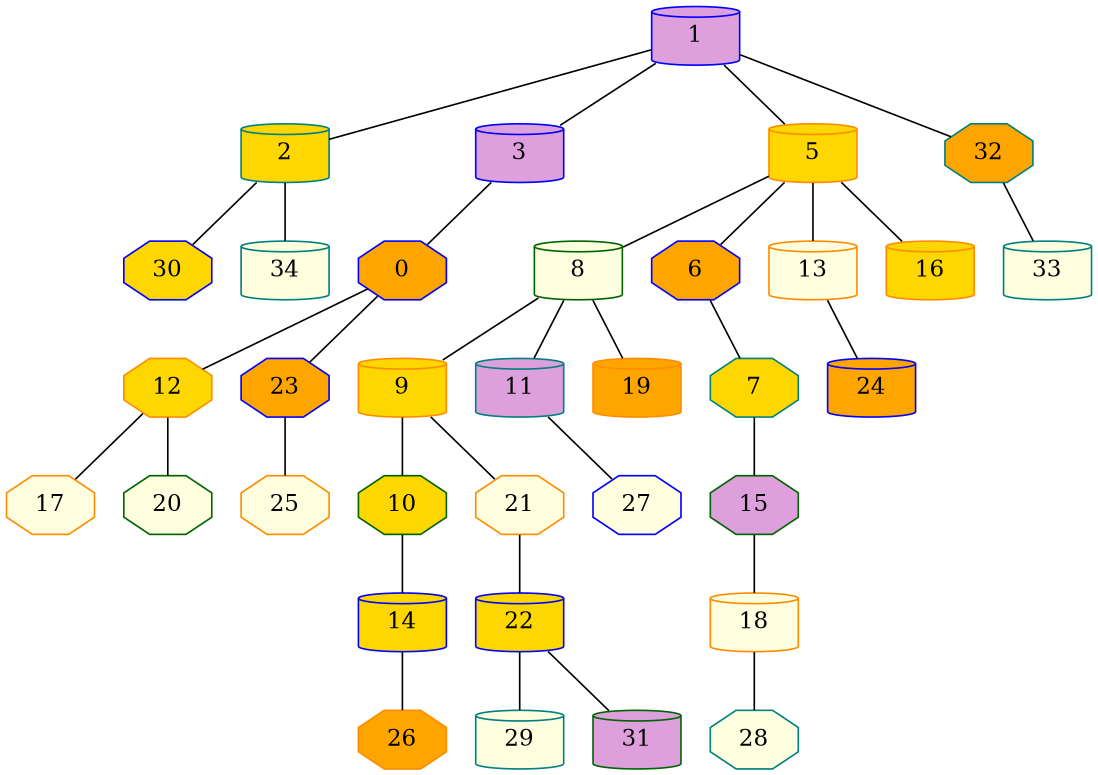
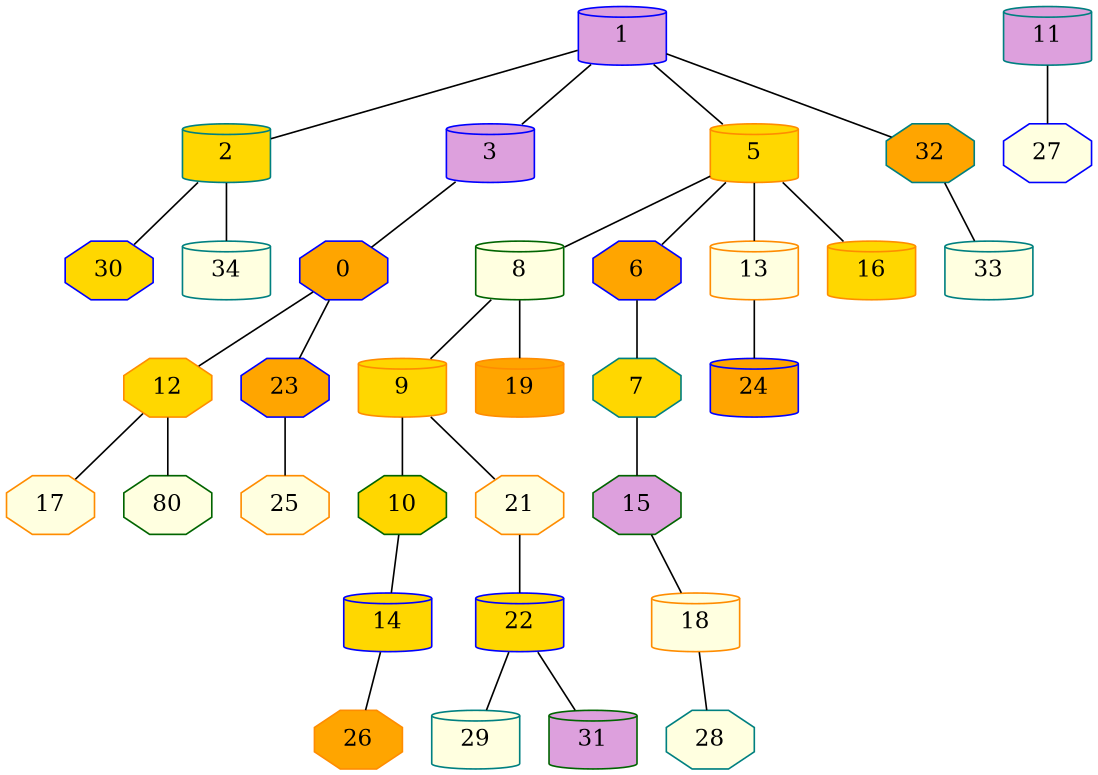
(549, 329) -> none
(168, 505) -> (168, 505)
